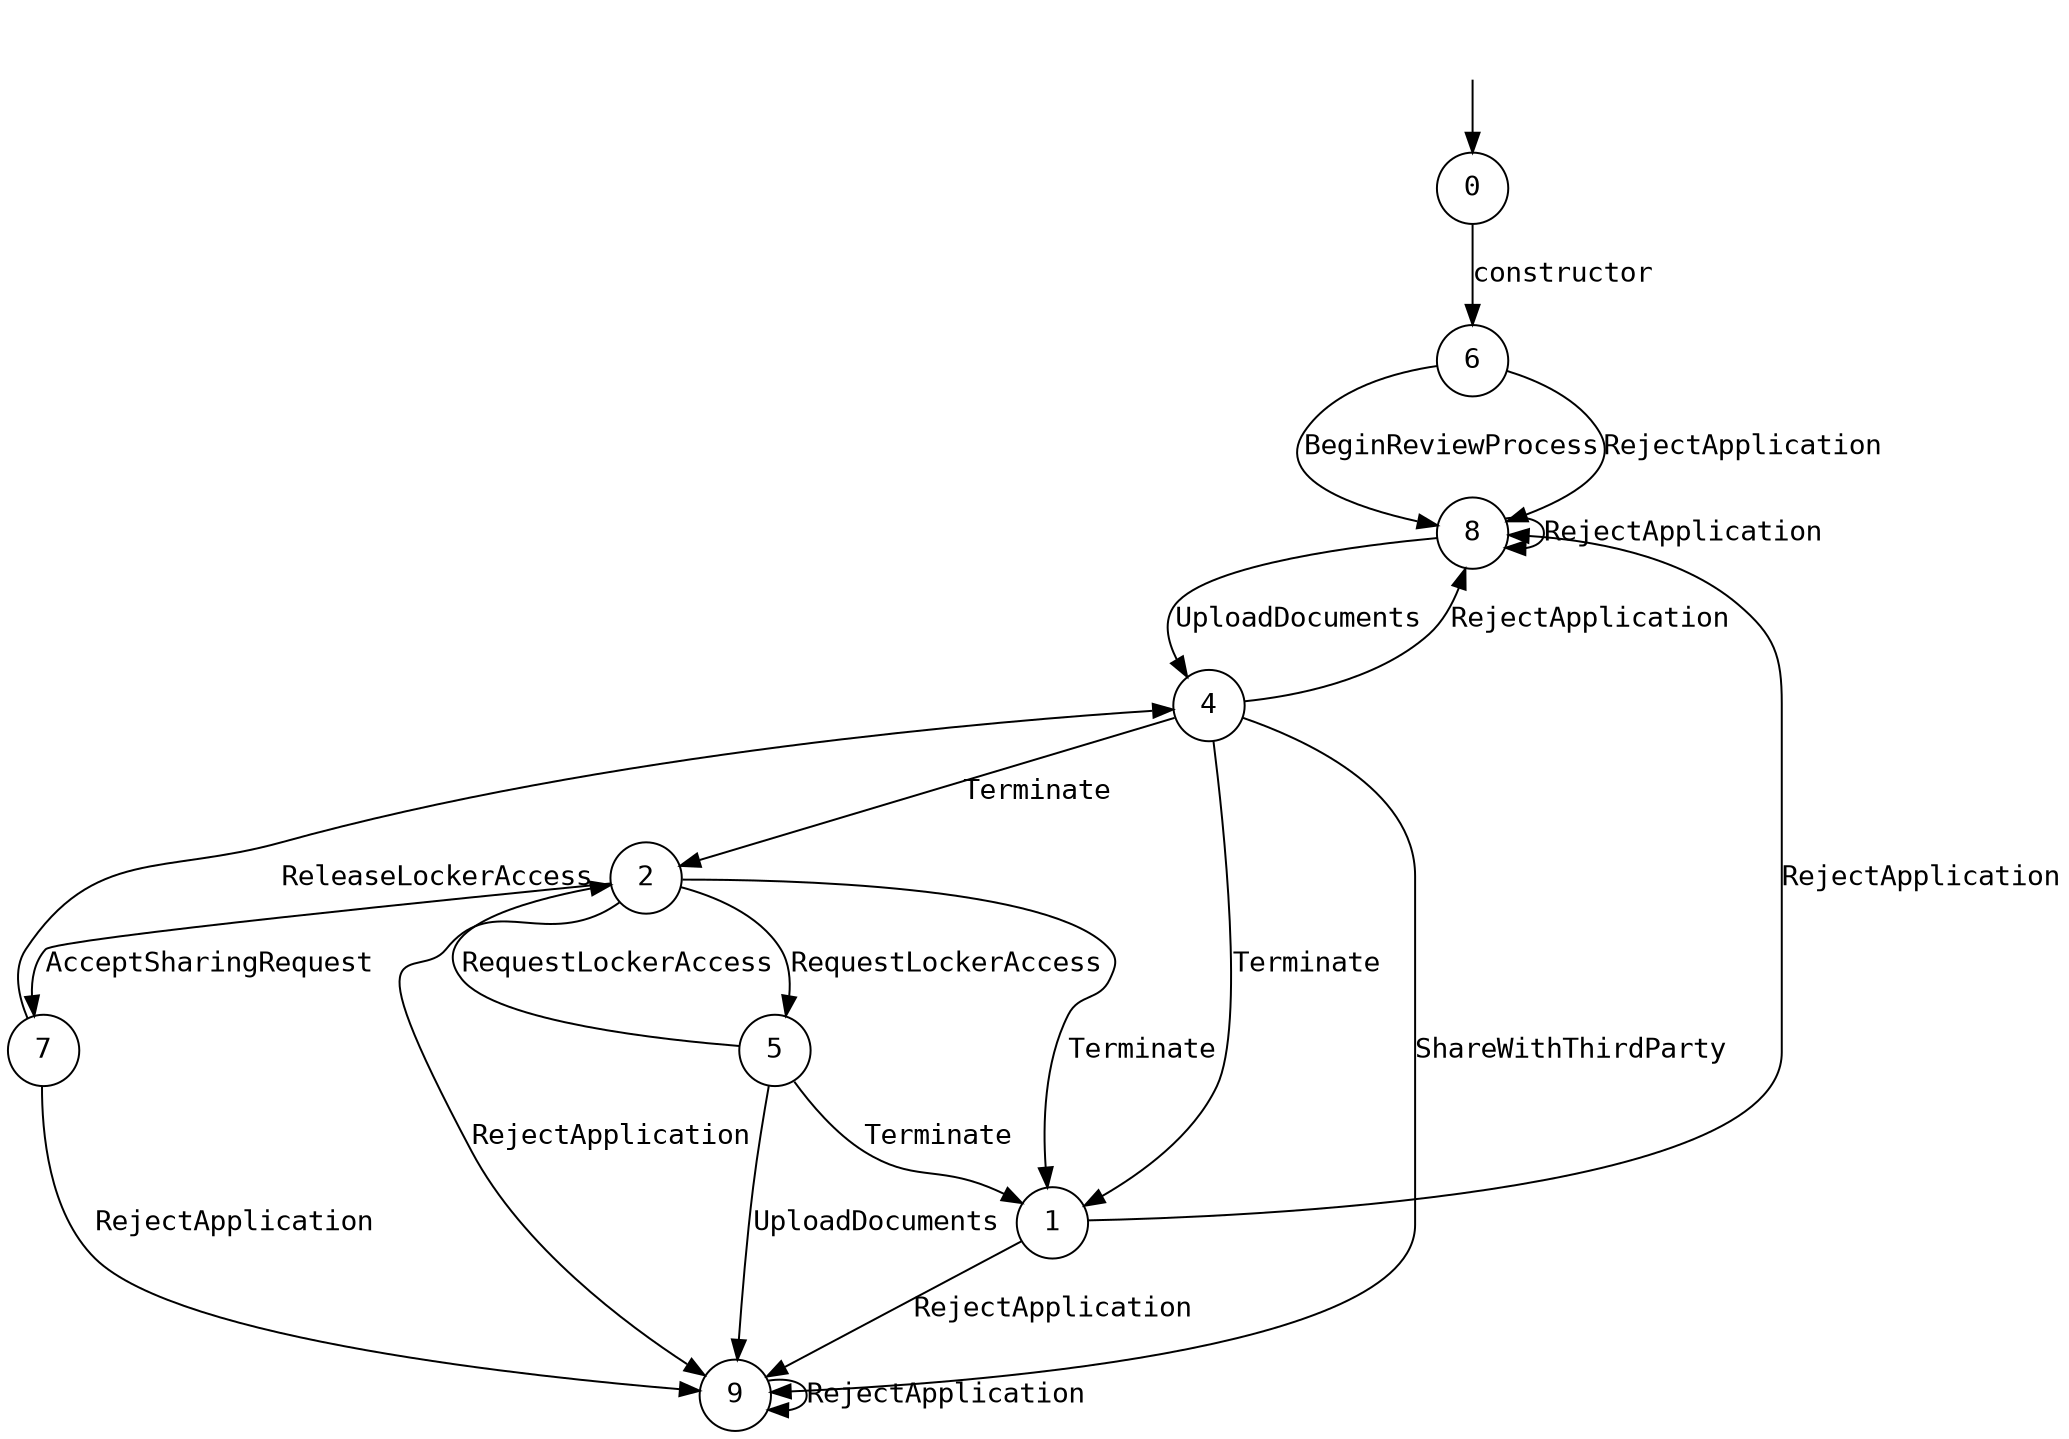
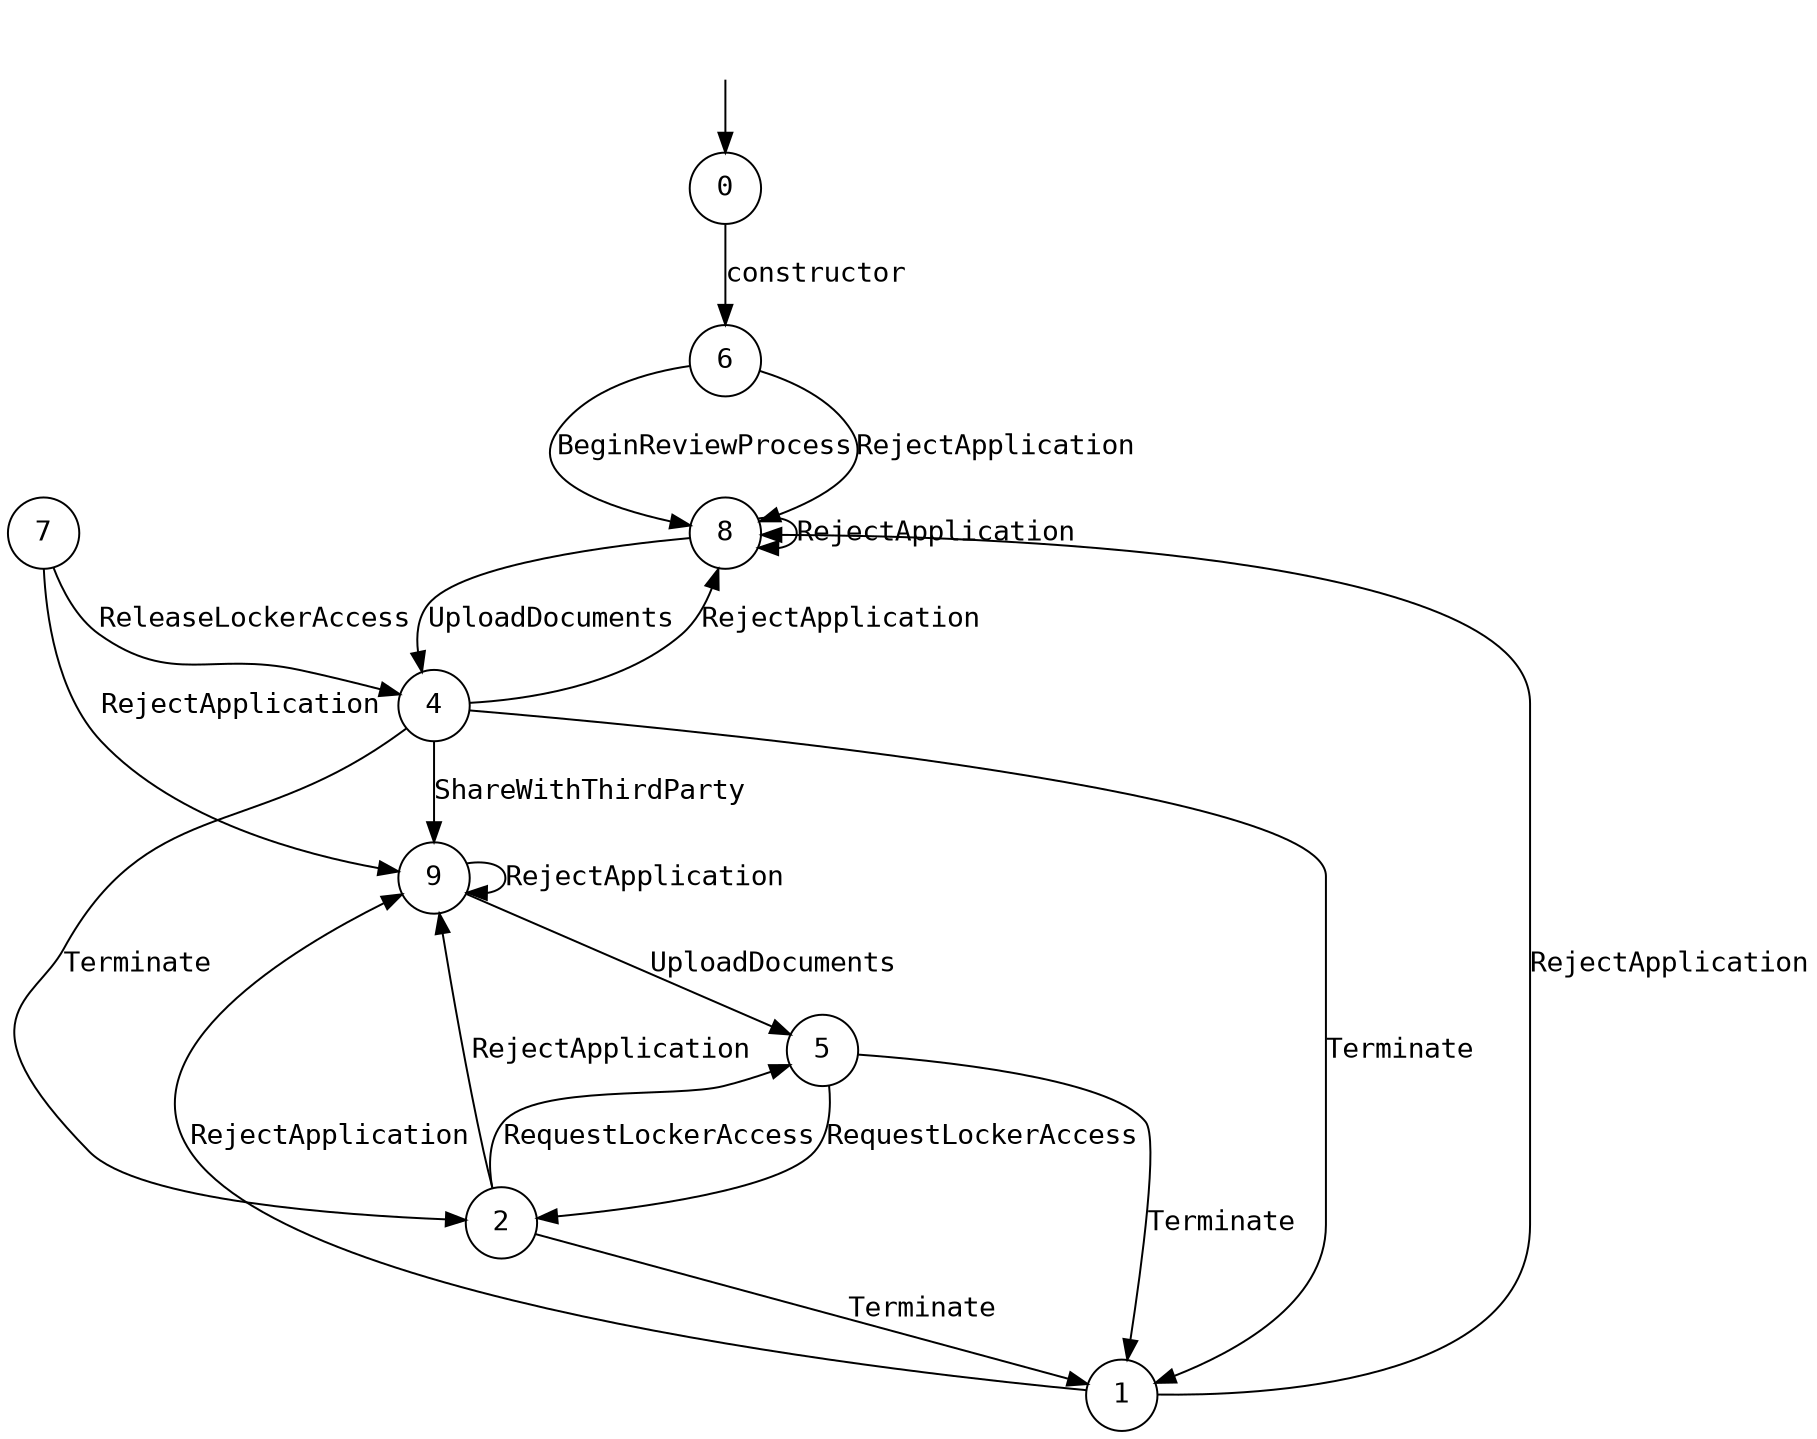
(302, 915) -> none
(750, 1212) -> (619, 960)
